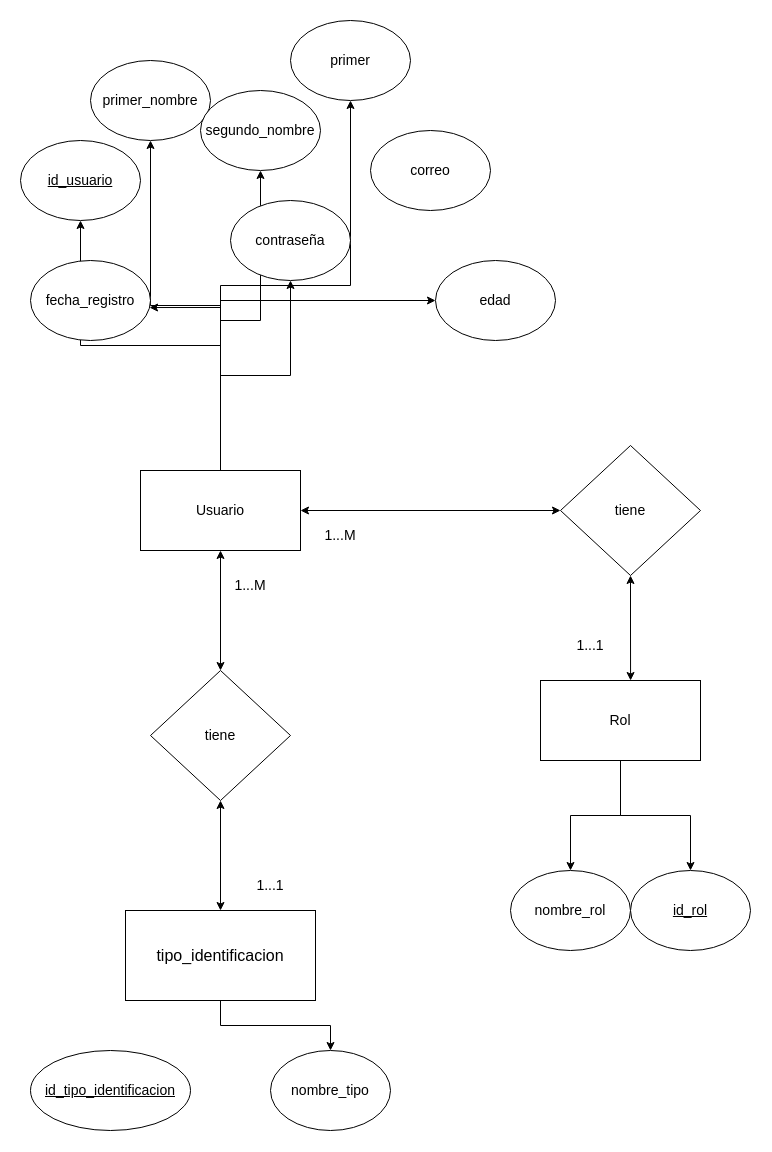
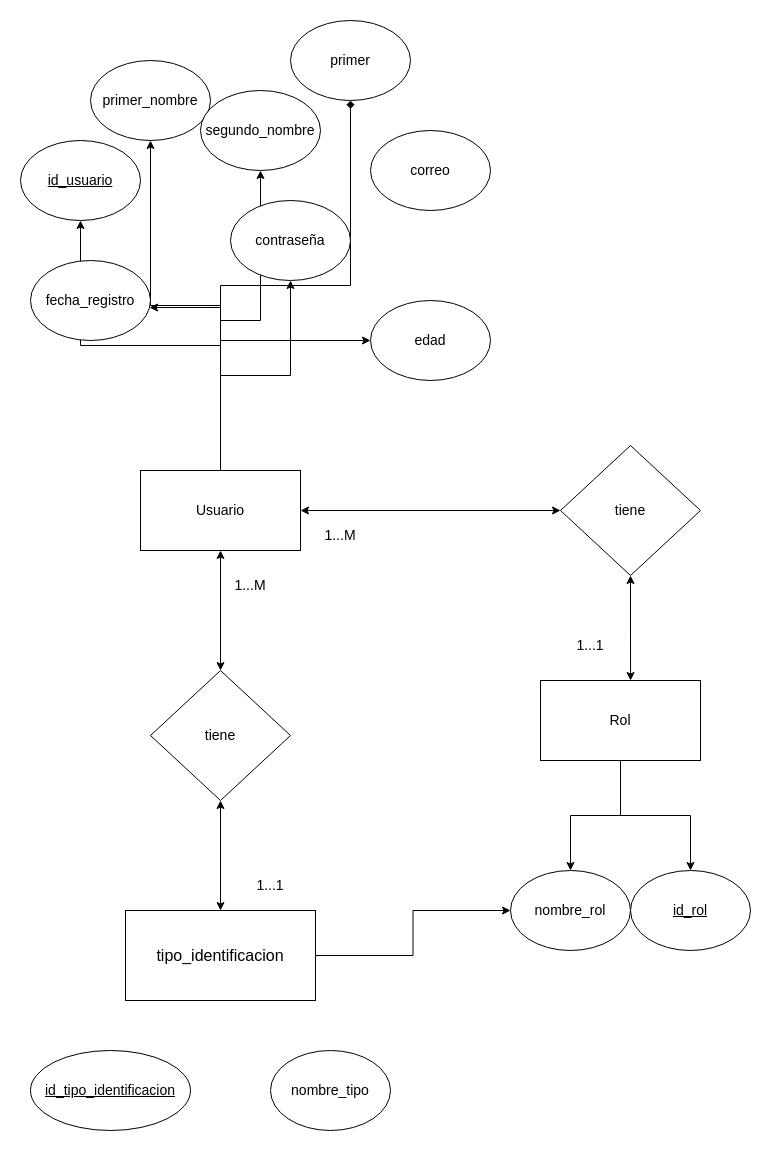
(351, 108) -> (351, 109)
(496, 301) -> (431, 341)
(272, 1026) -> (413, 937)
